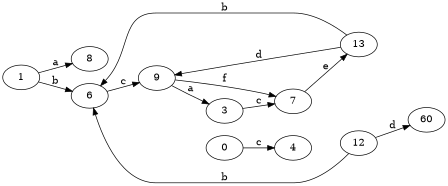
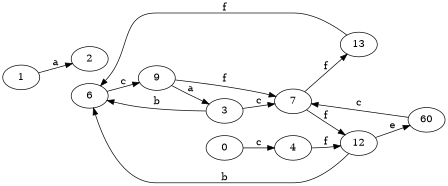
(225, 8) -> (225, 8)
(90, 59) -> (90, 59)
(261, 60) -> none
(326, 67) -> (326, 67)
(52, 86) -> (160, 109)
none -> (363, 111)
none -> (323, 120)
(393, 126) -> (393, 126)
none -> (323, 148)
